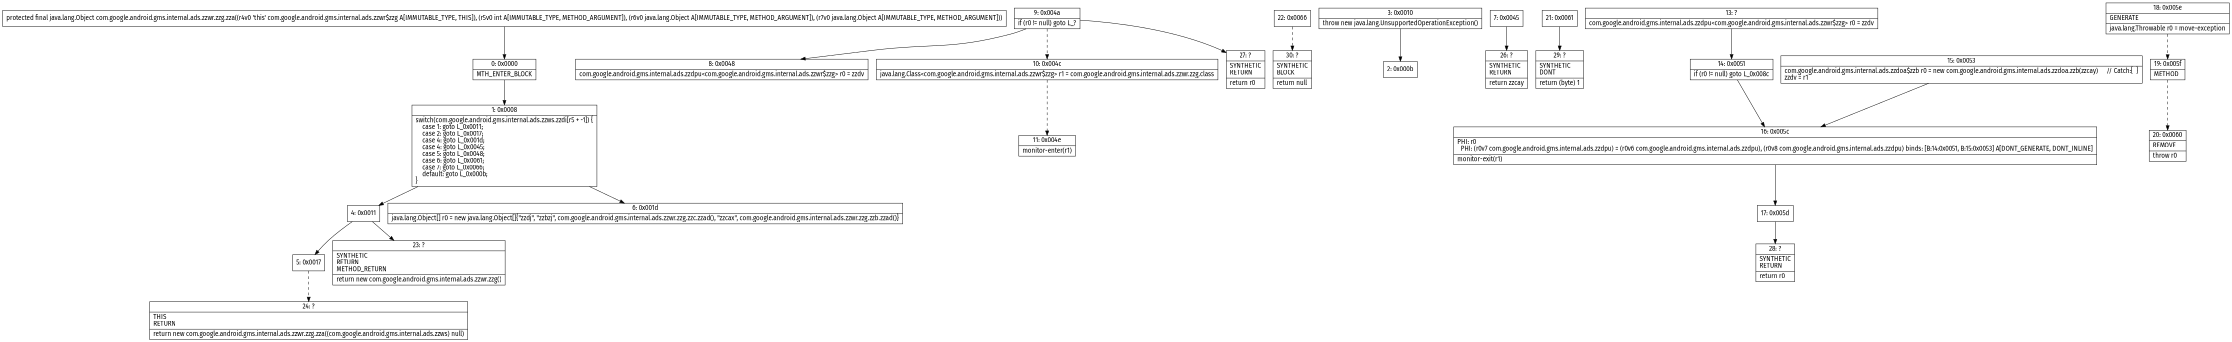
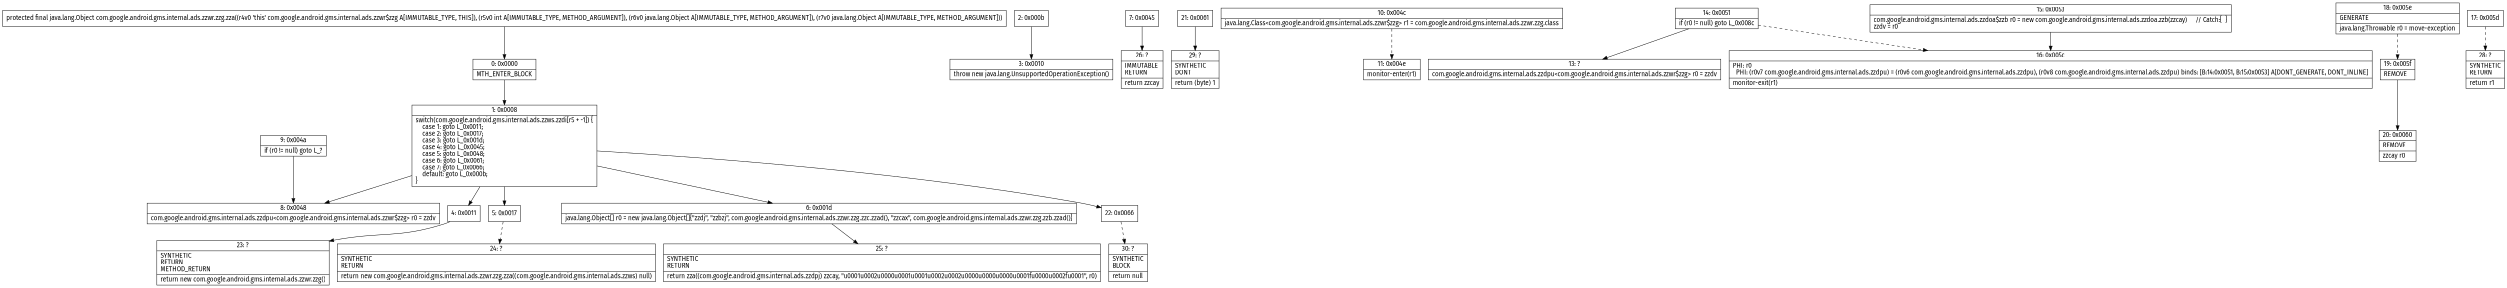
(1047, 42) -> none
(1732, 42) -> (1648, 43)
(1400, 43) -> (1031, 41)
(1505, 66) -> (1141, 66)
(1246, 70) -> none
(2166, 74) -> (2396, 74)
(1796, 78) -> (1886, 27)
(1750, 101) -> (1841, 38)
(2168, 103) -> (2398, 103)
(450, 141) -> (450, 141)
(2165, 156) -> (2394, 156)
none -> (848, 171)
(1775, 183) -> none
none -> (370, 189)
(1775, 230) -> (2485, 36)
(334, 235) -> (504, 194)
none -> (882, 263)
(1772, 276) -> (2482, 83)
(160, 317) -> (357, 259)
